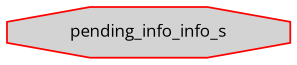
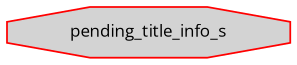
(149, 32) -> (149, 32)
